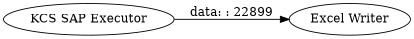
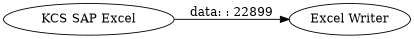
(89, 19) -> (89, 19)
